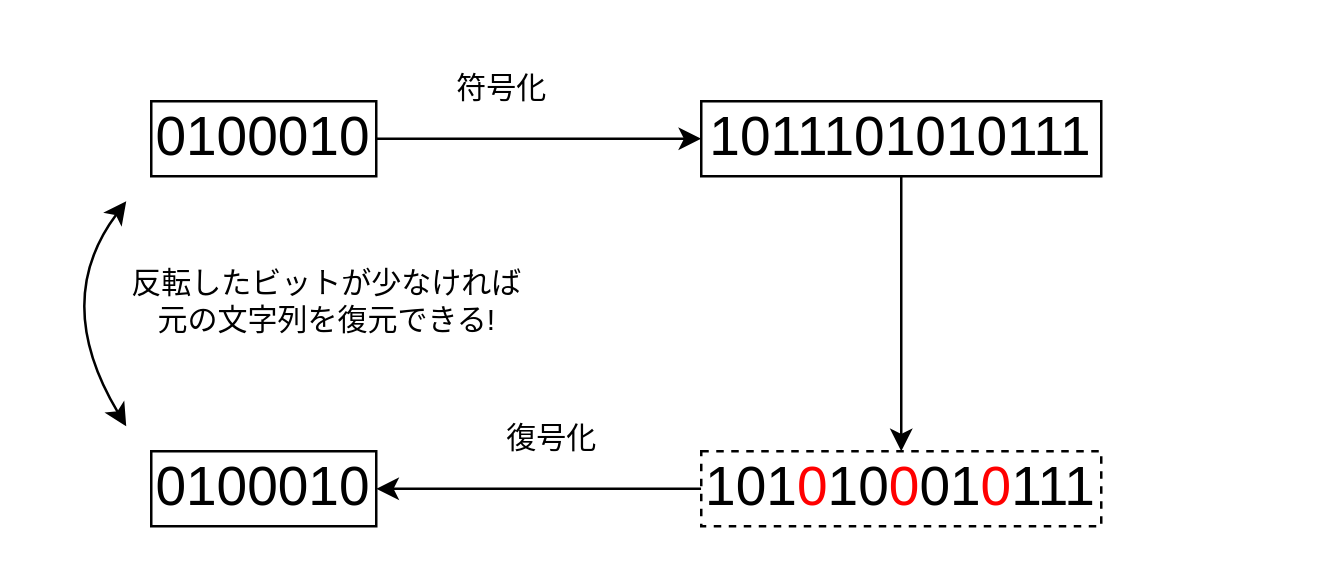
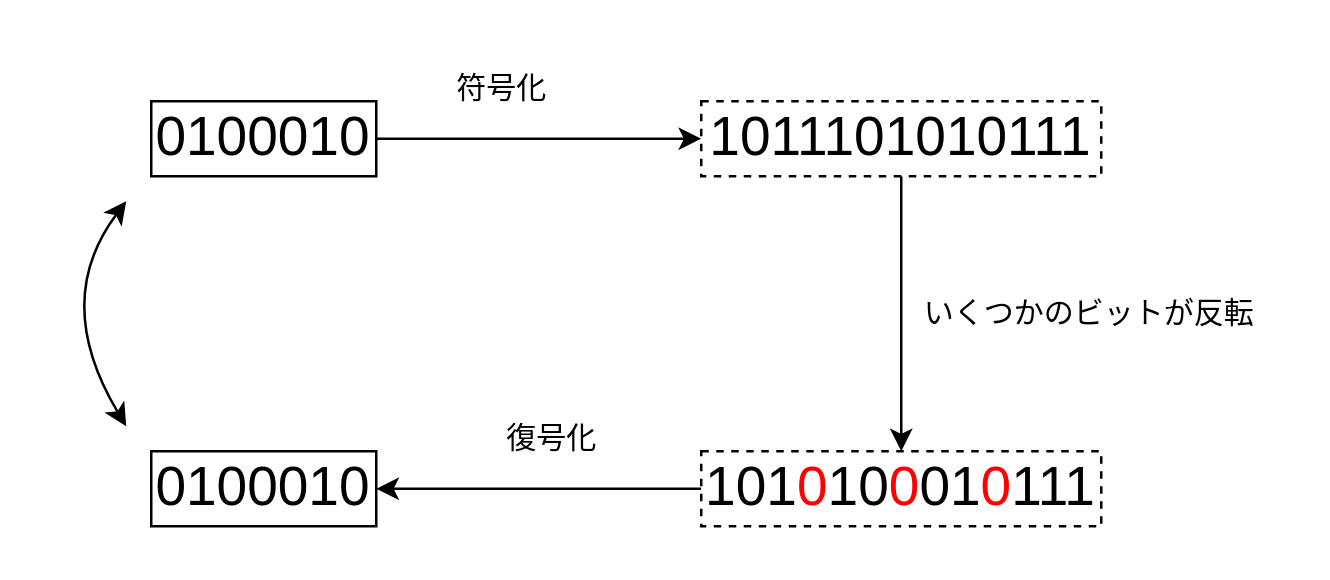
(901, 139) -> (901, 139)
(326, 301) -> none
none -> (1089, 314)
